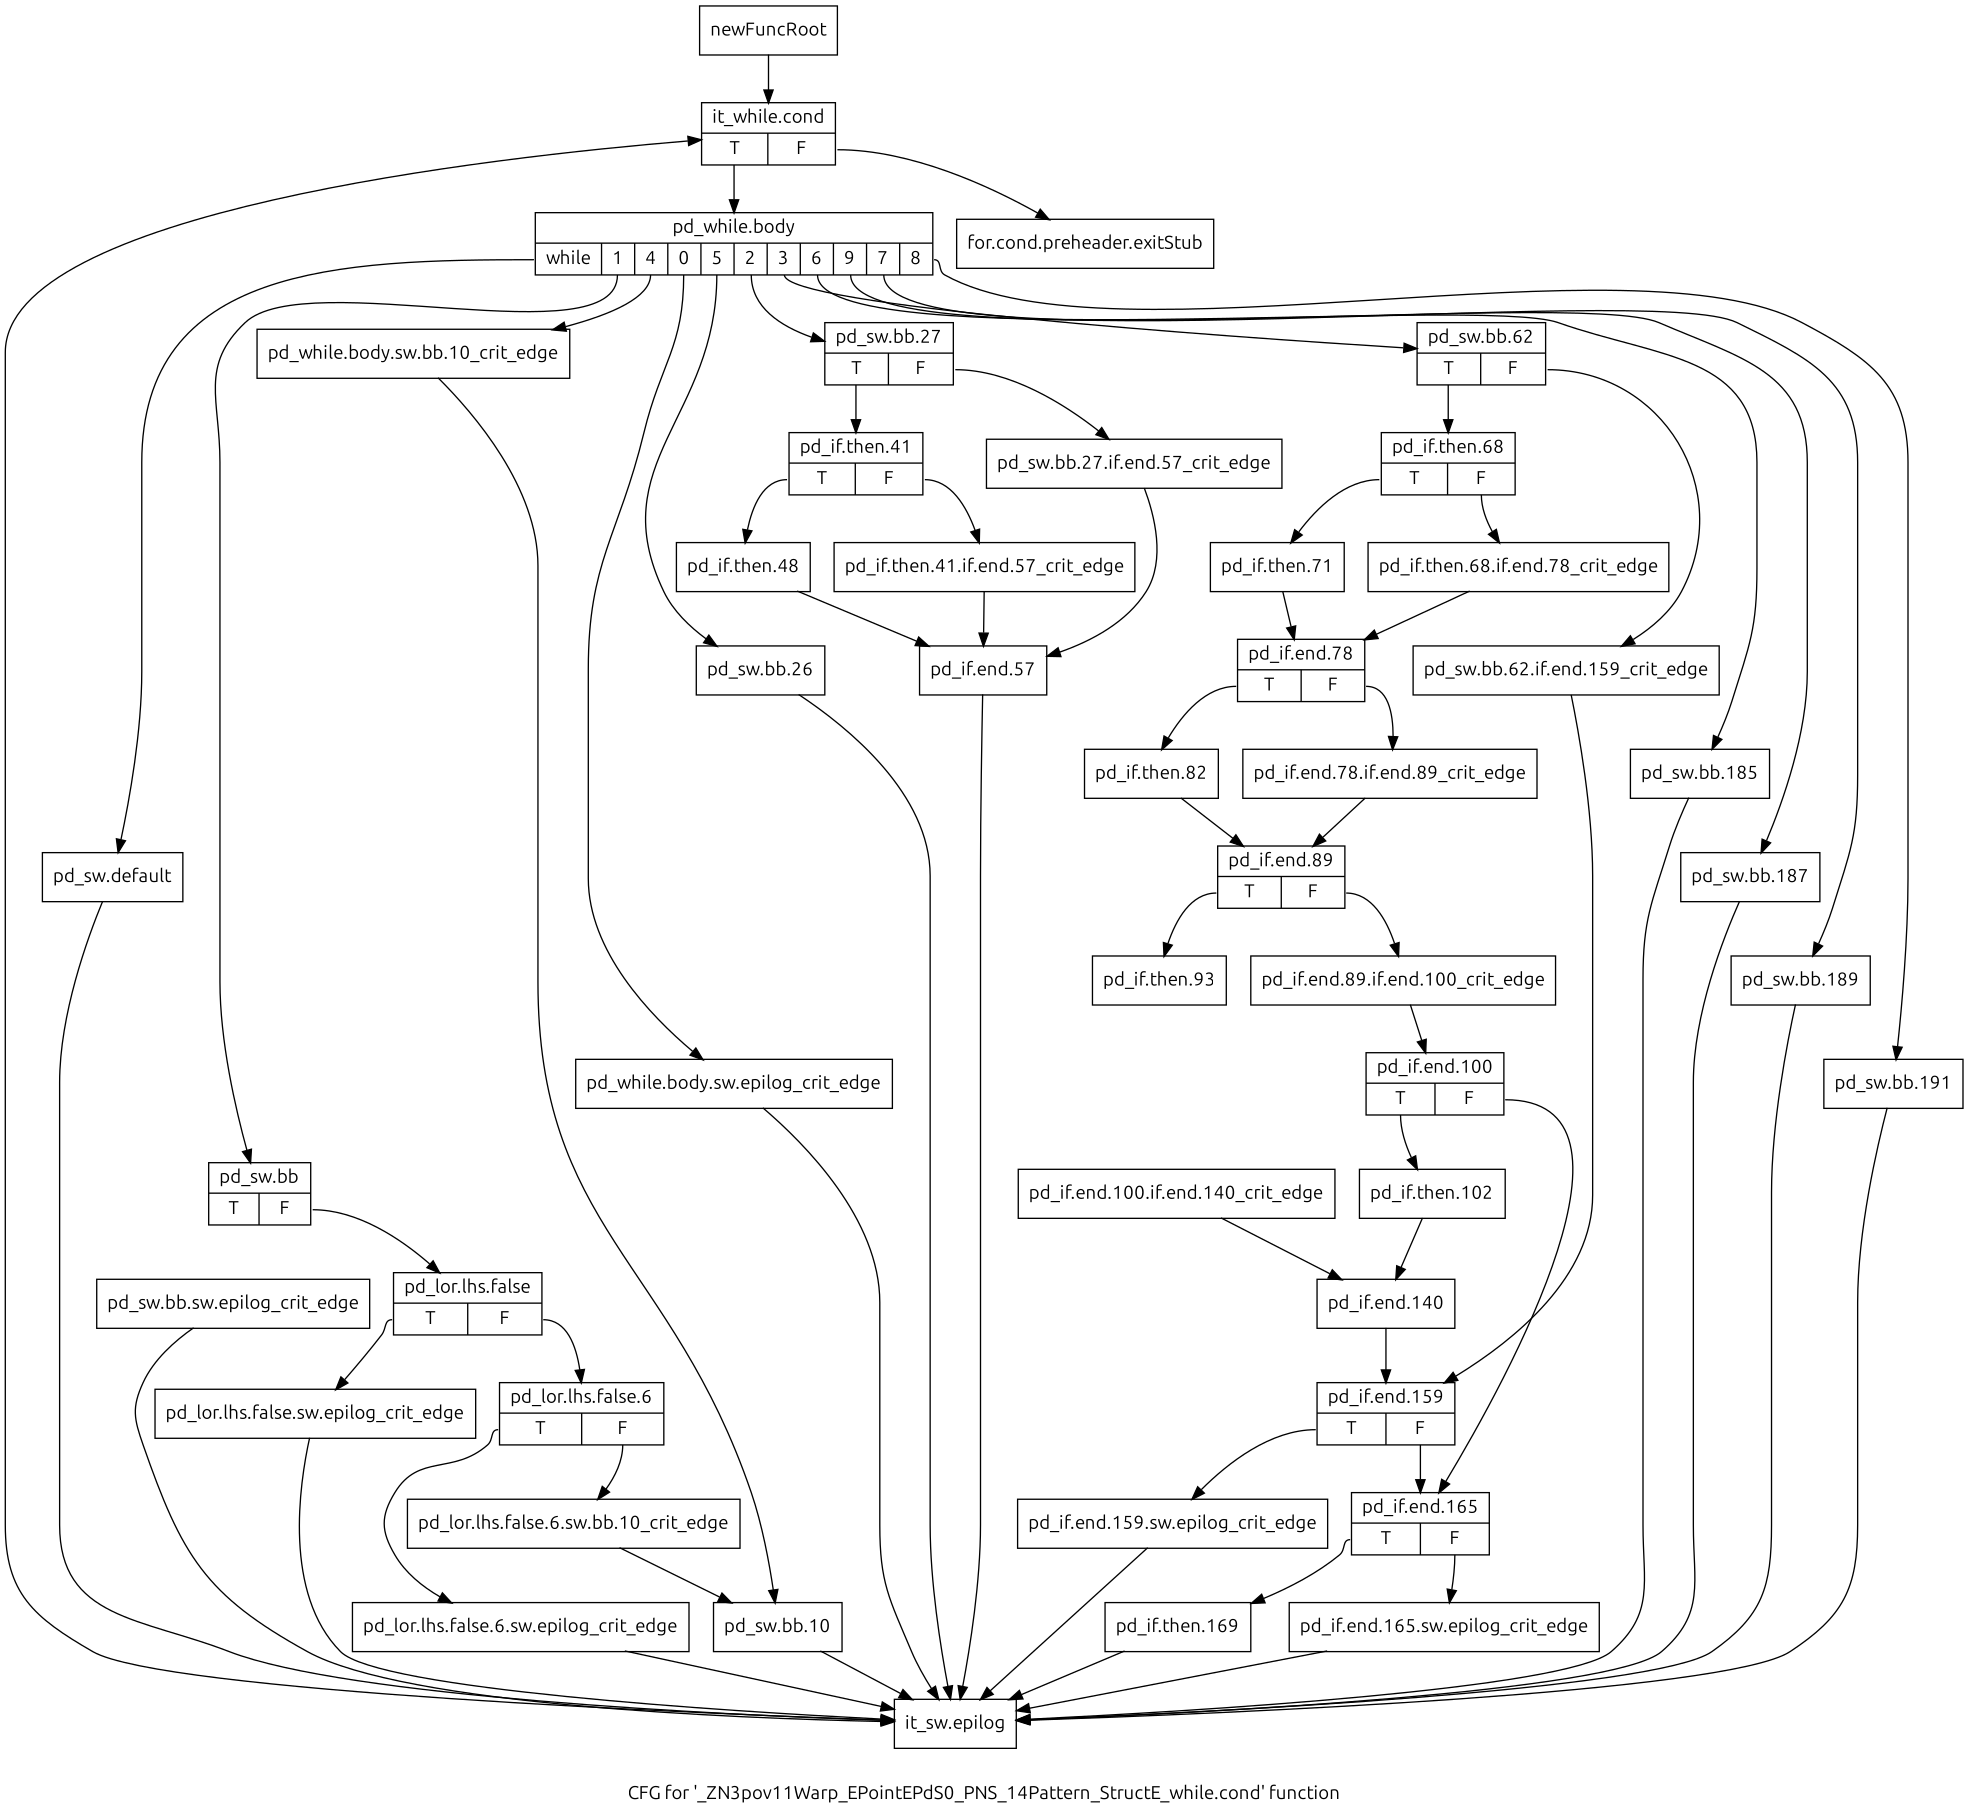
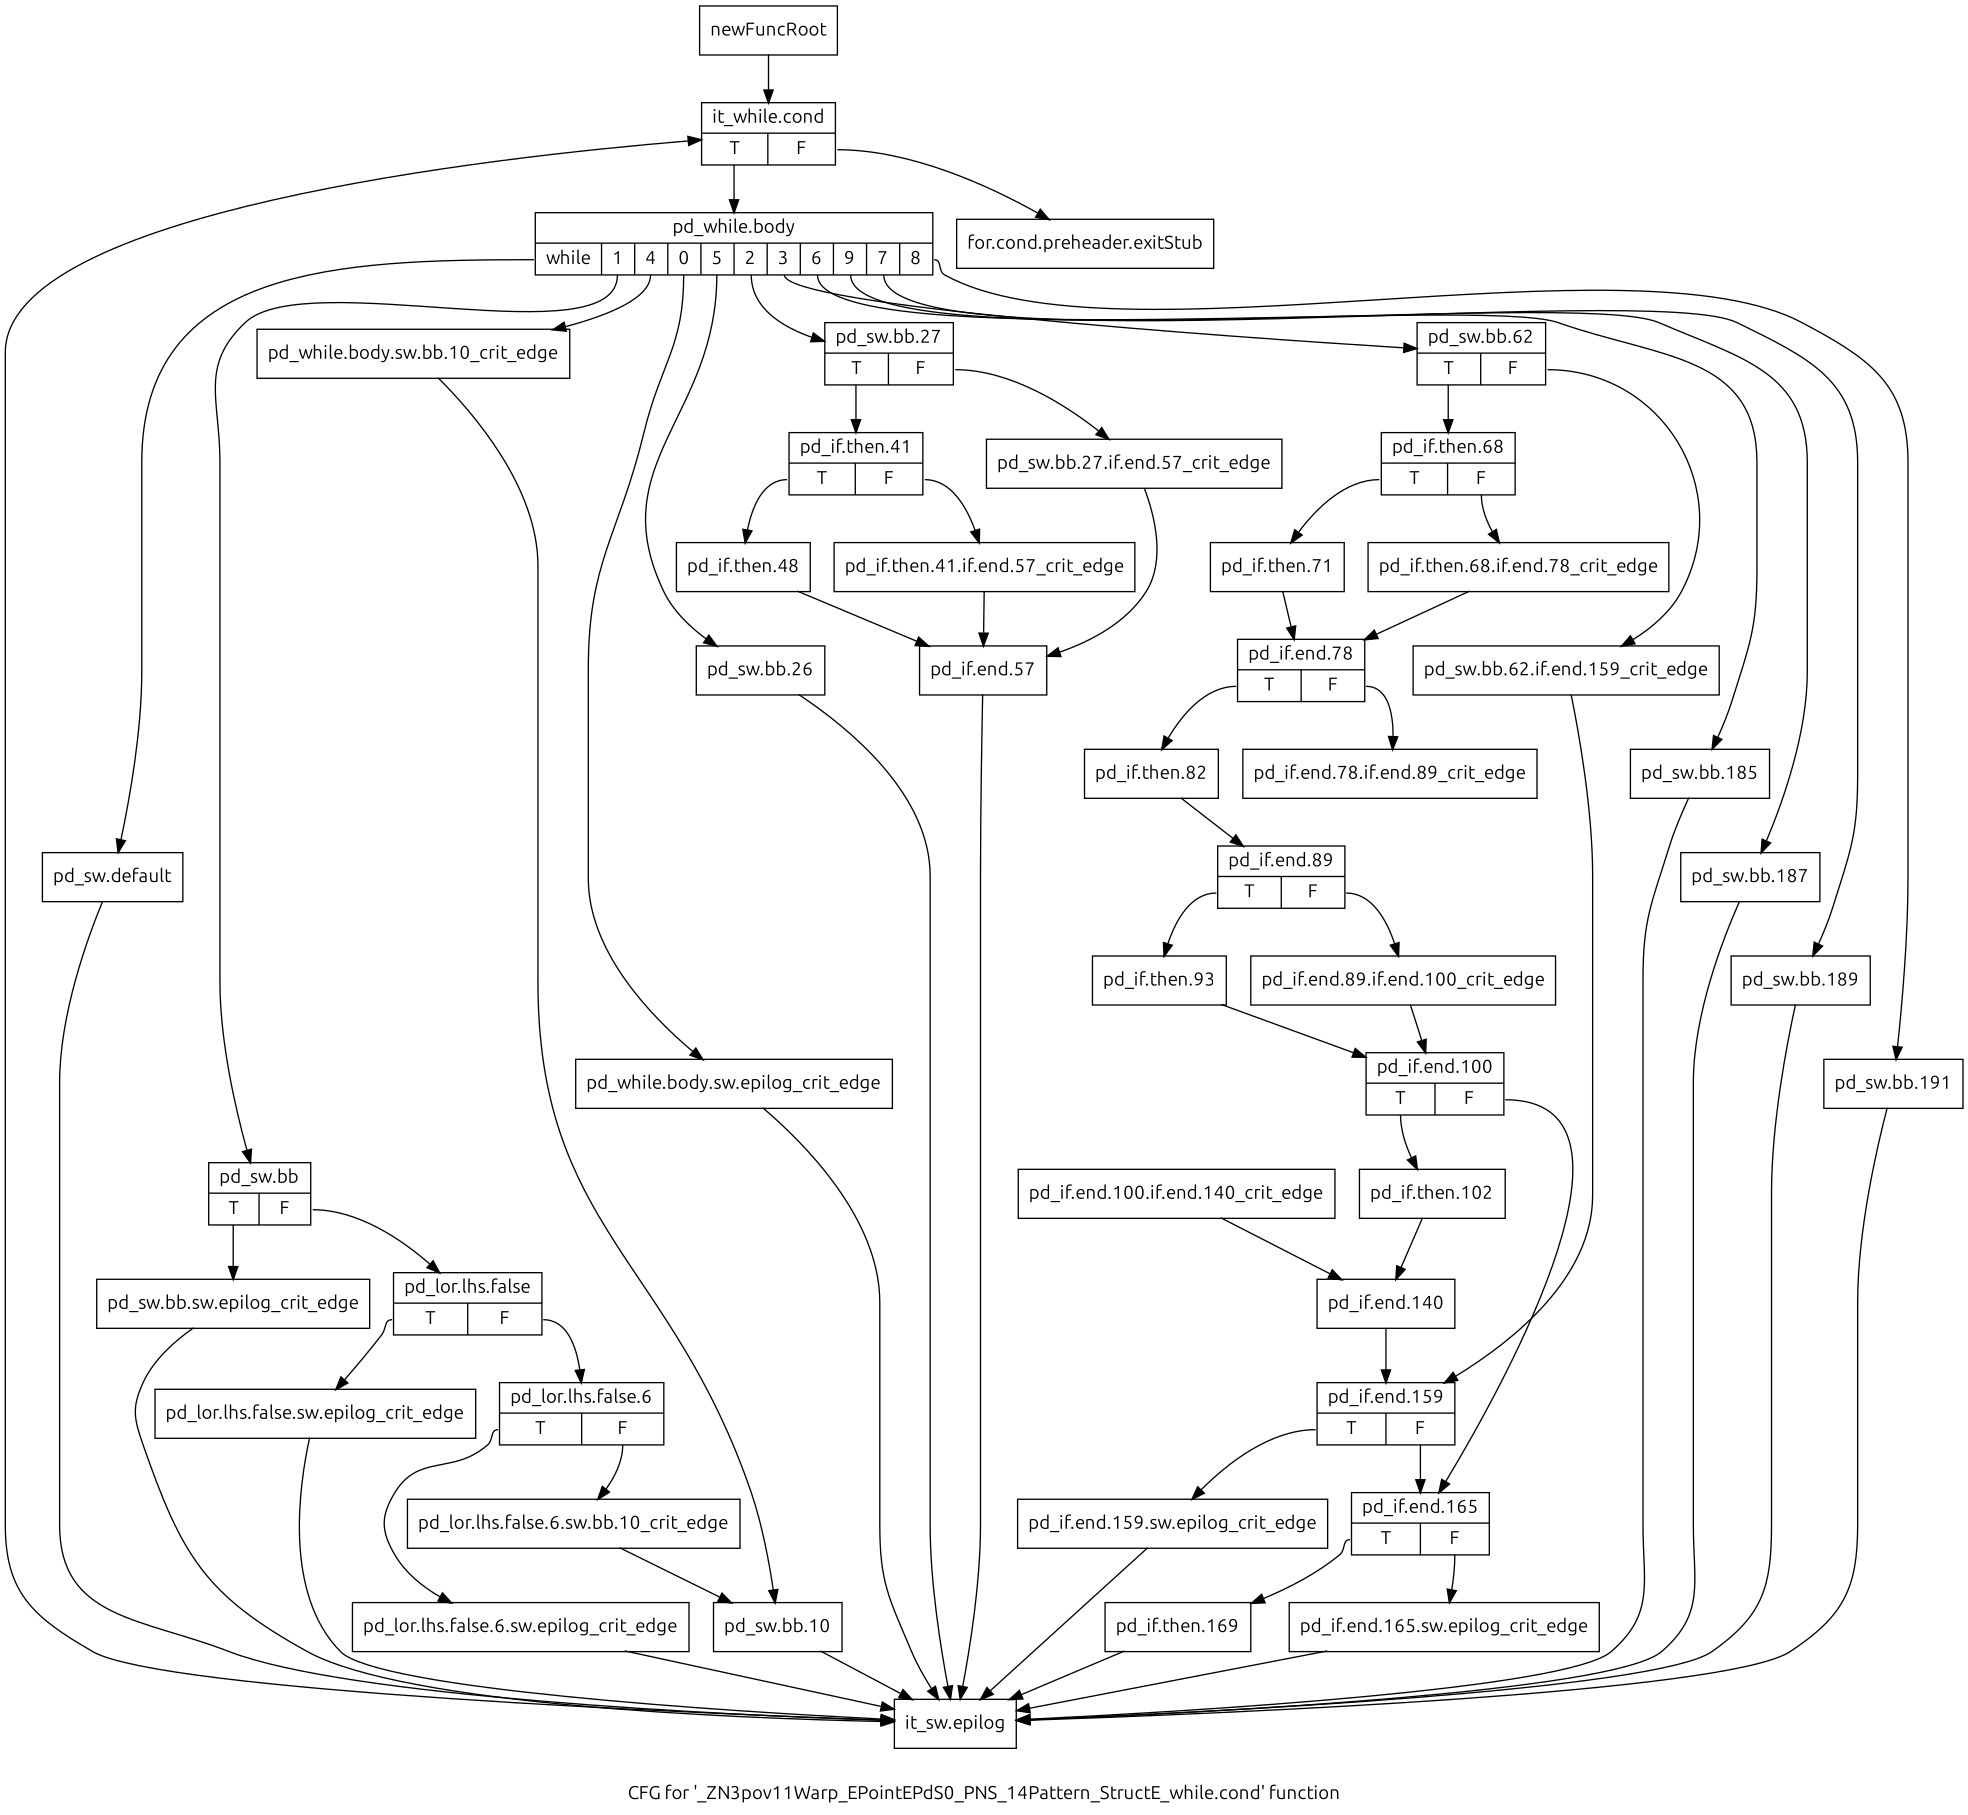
(1344, 818) -> none
none -> (1287, 1029)
none -> (233, 1246)
